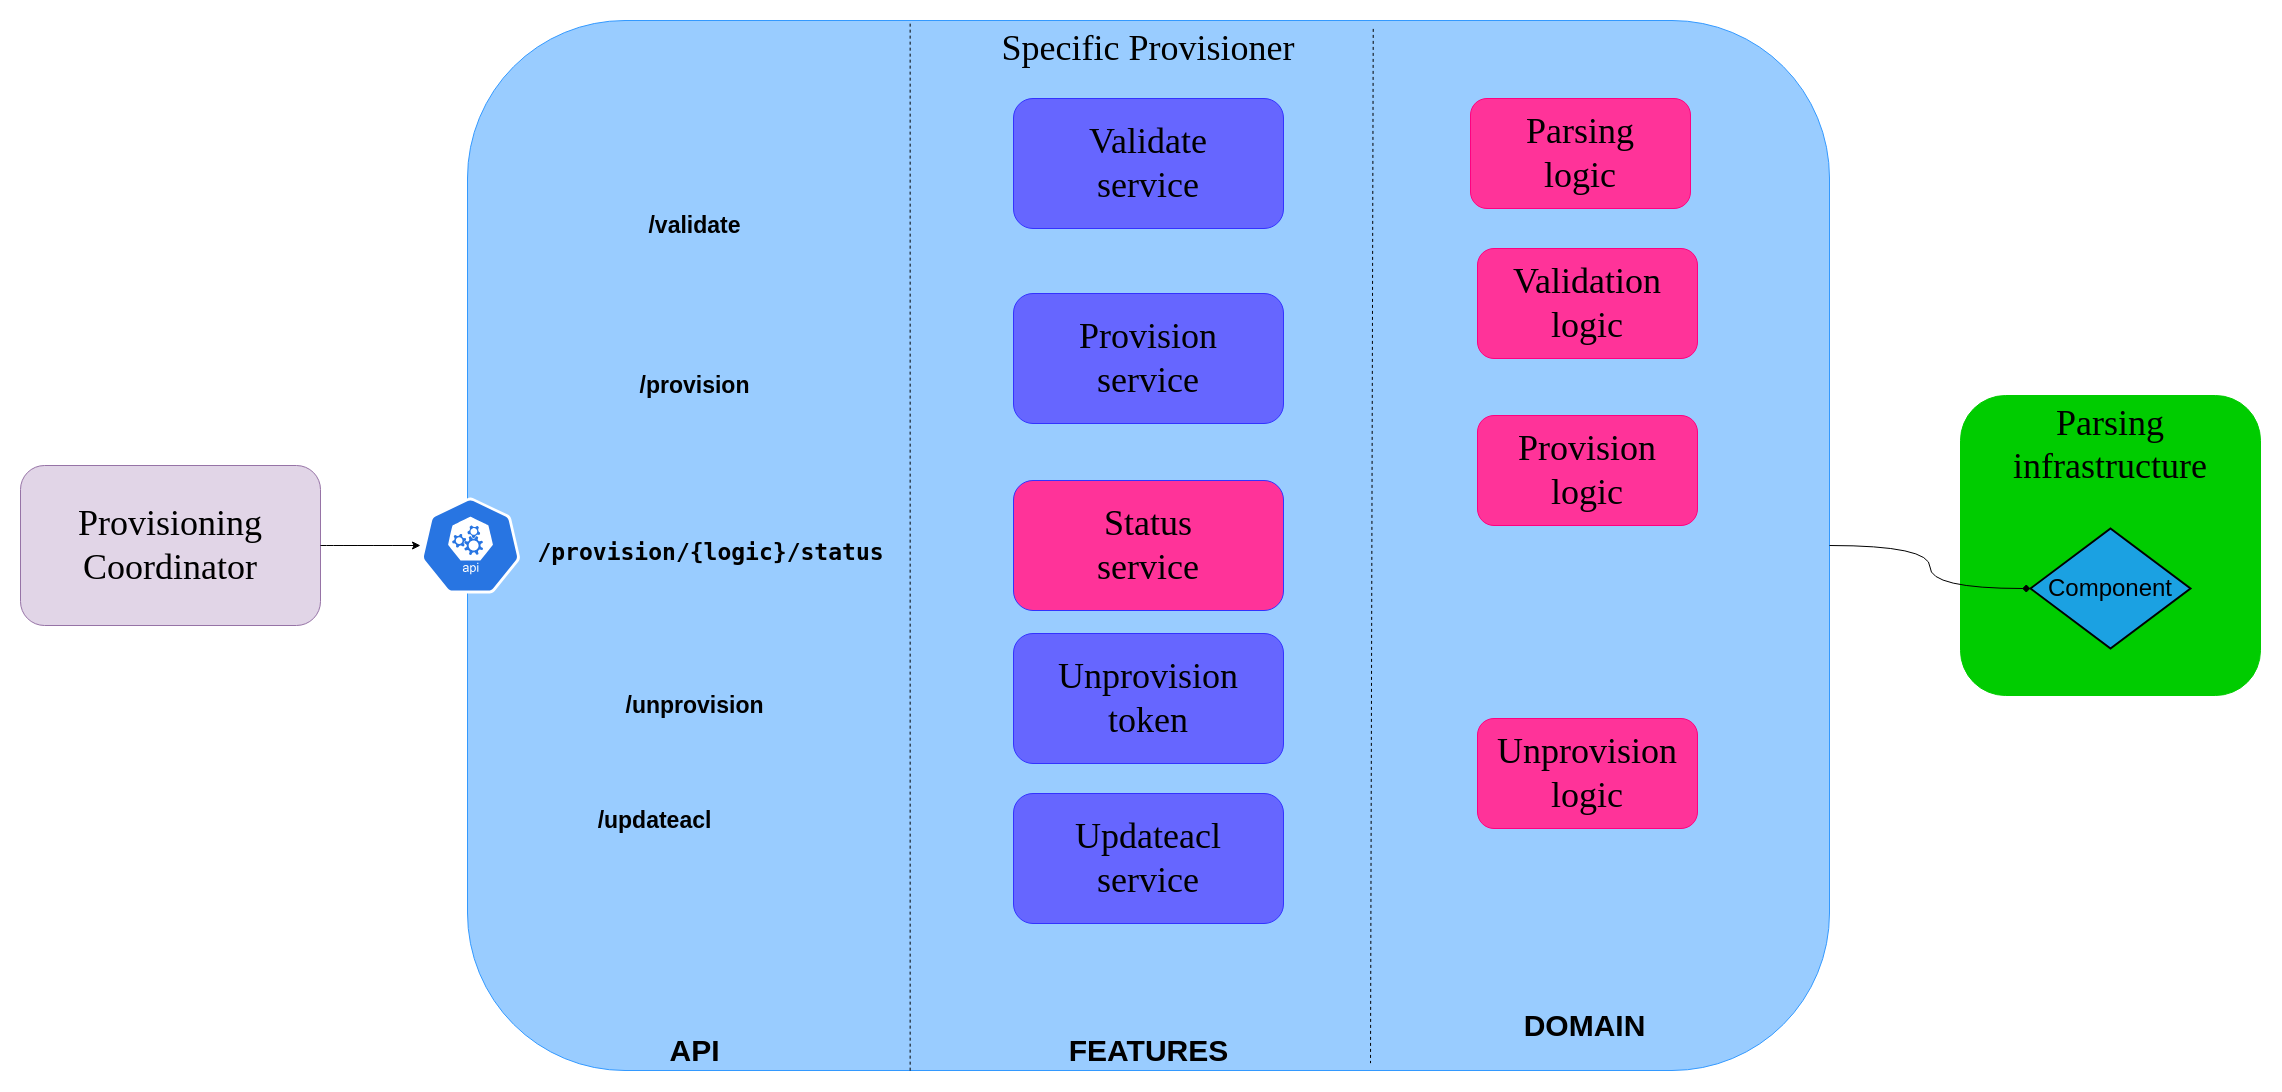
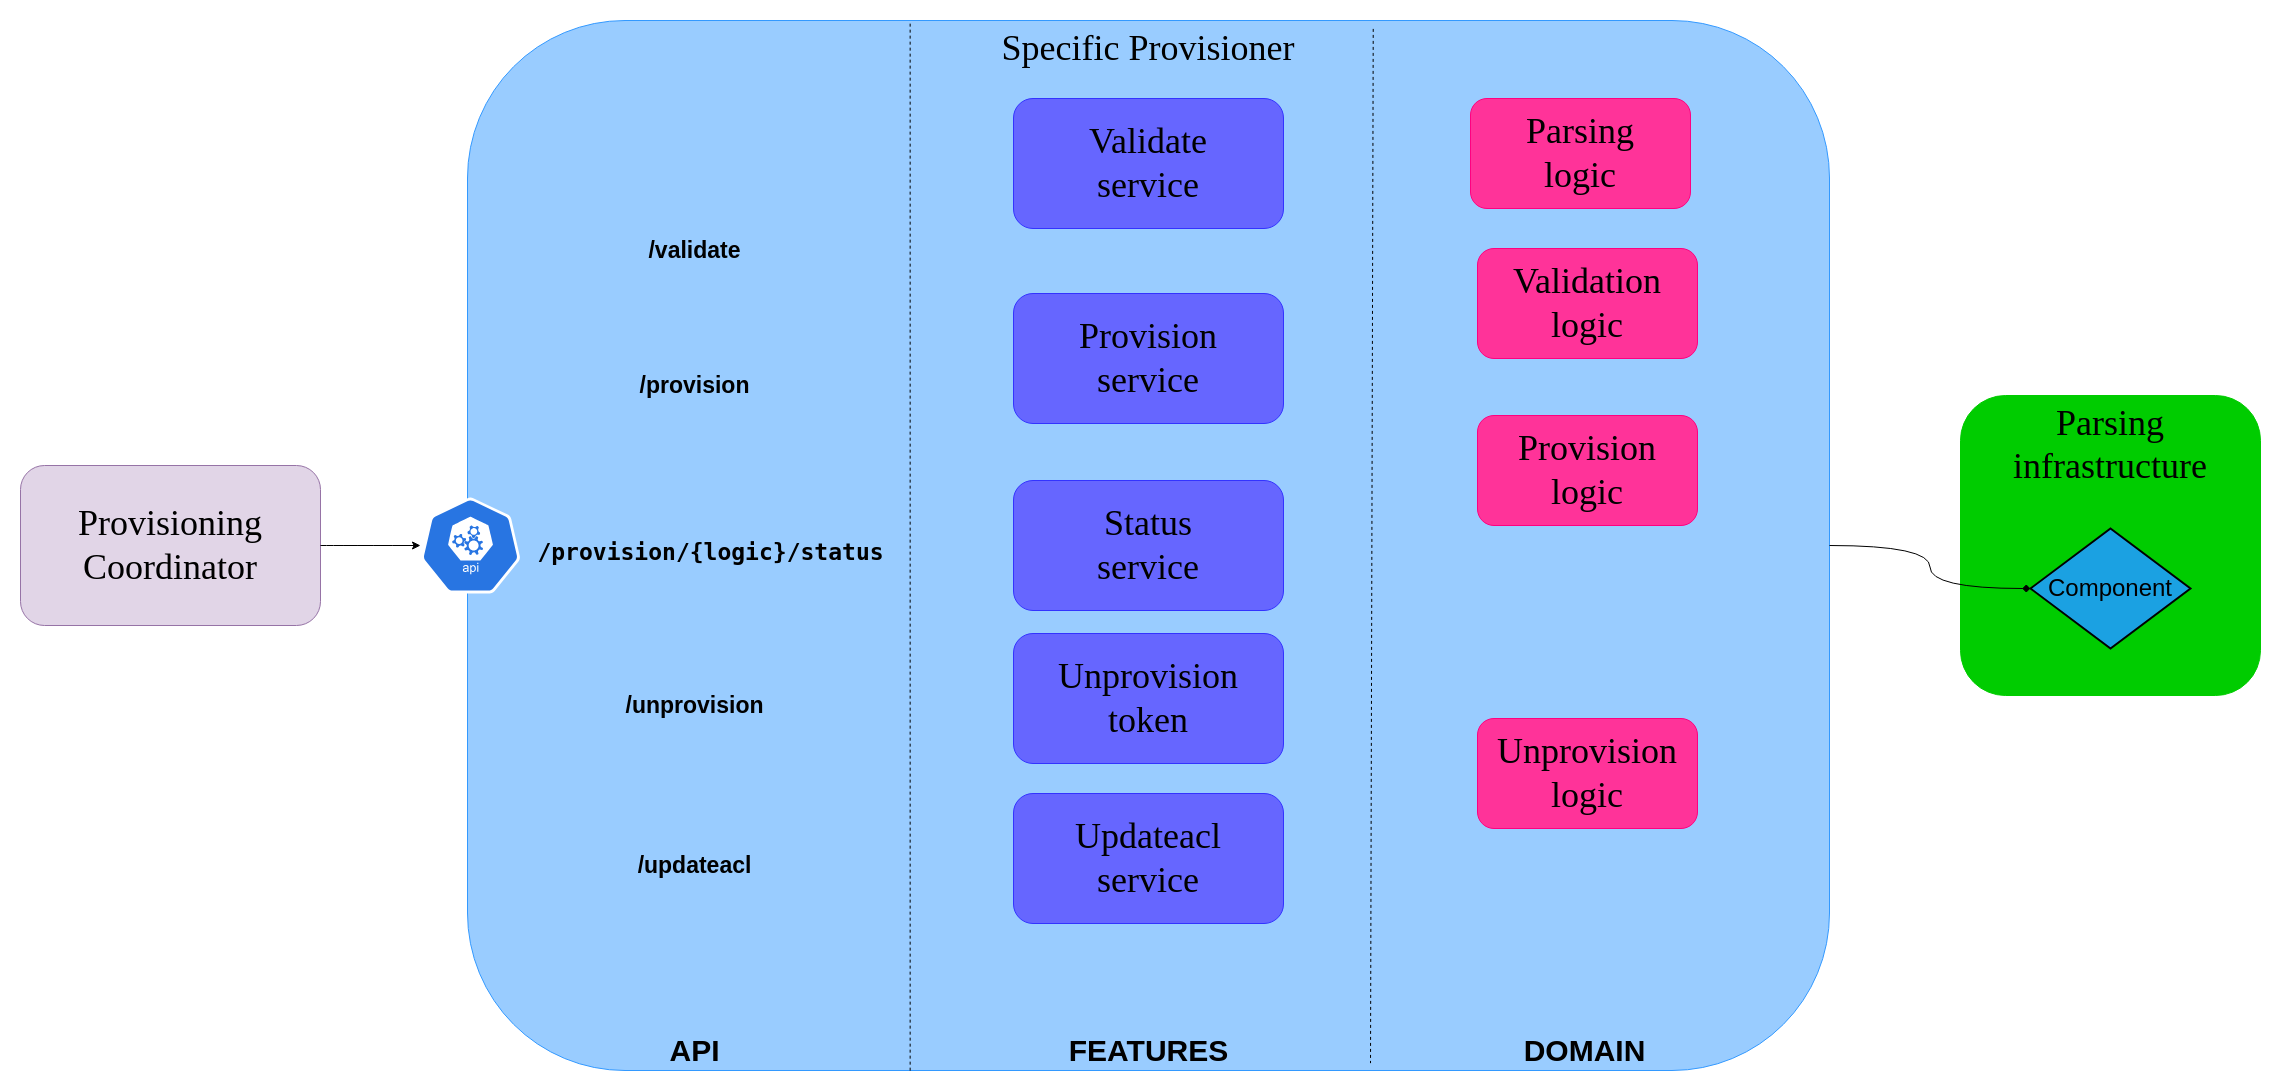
(694, 226) -> (694, 251)
(1149, 546) -> (1149, 546)
(654, 821) -> (694, 866)
(1584, 1026) -> (1584, 1051)
